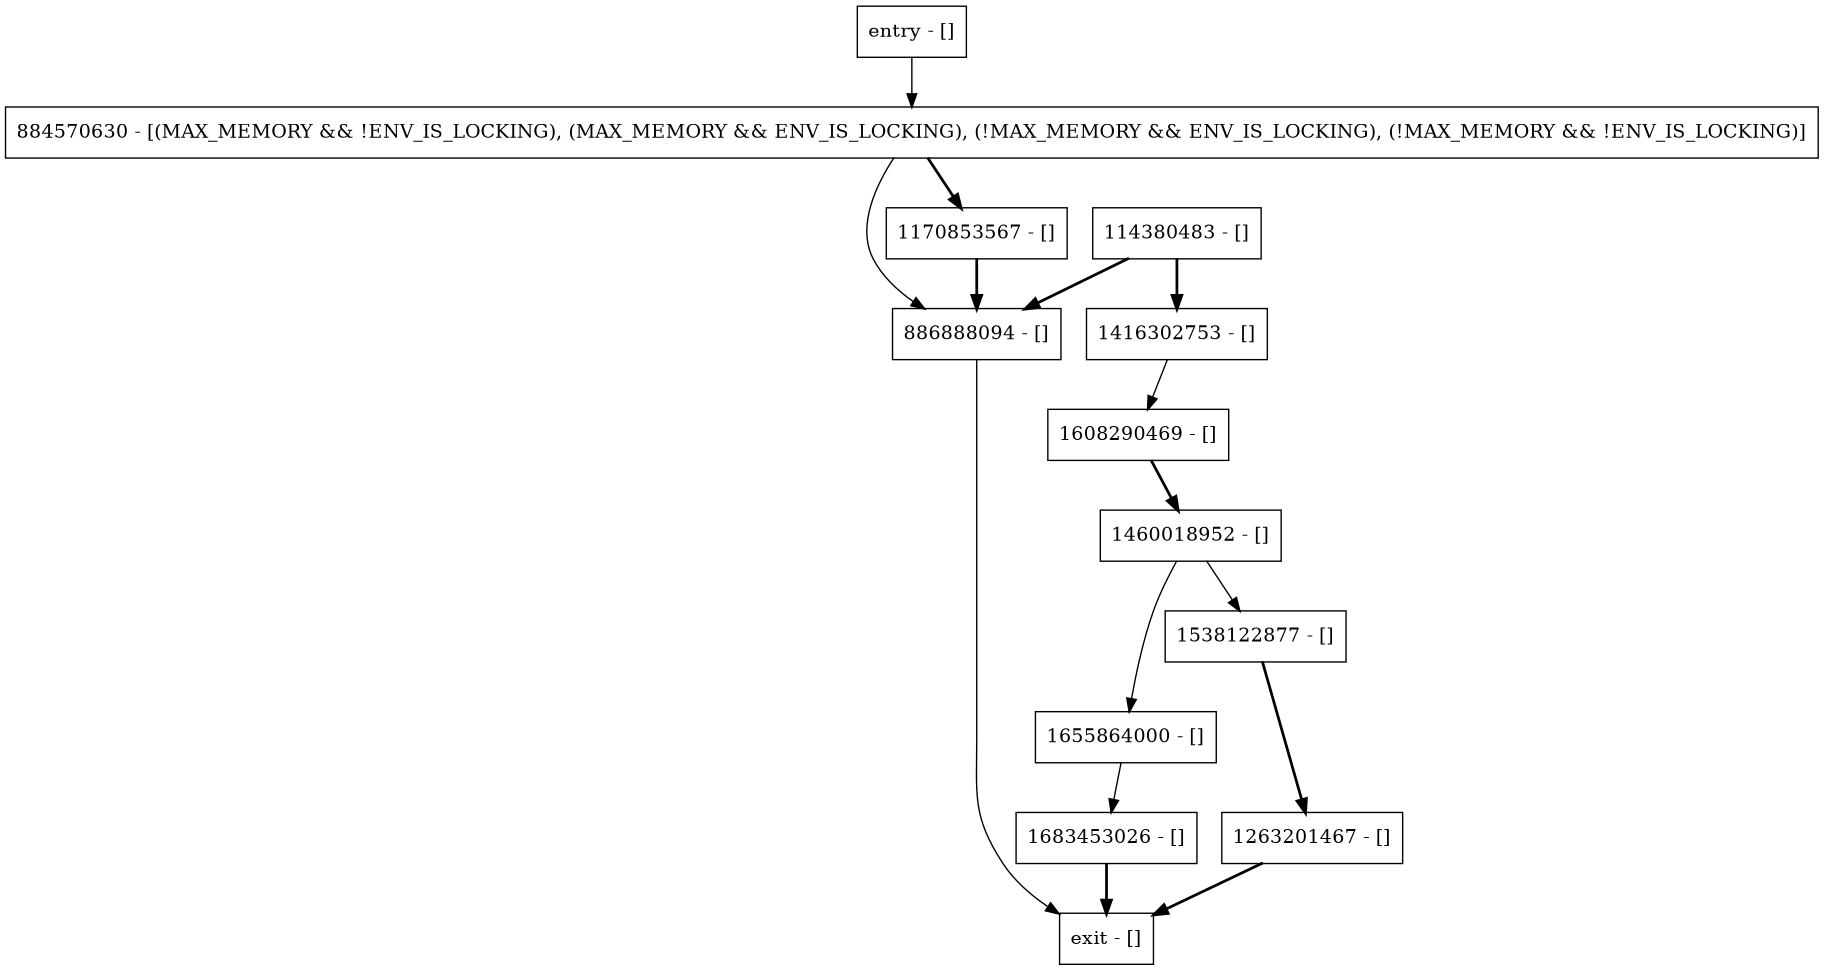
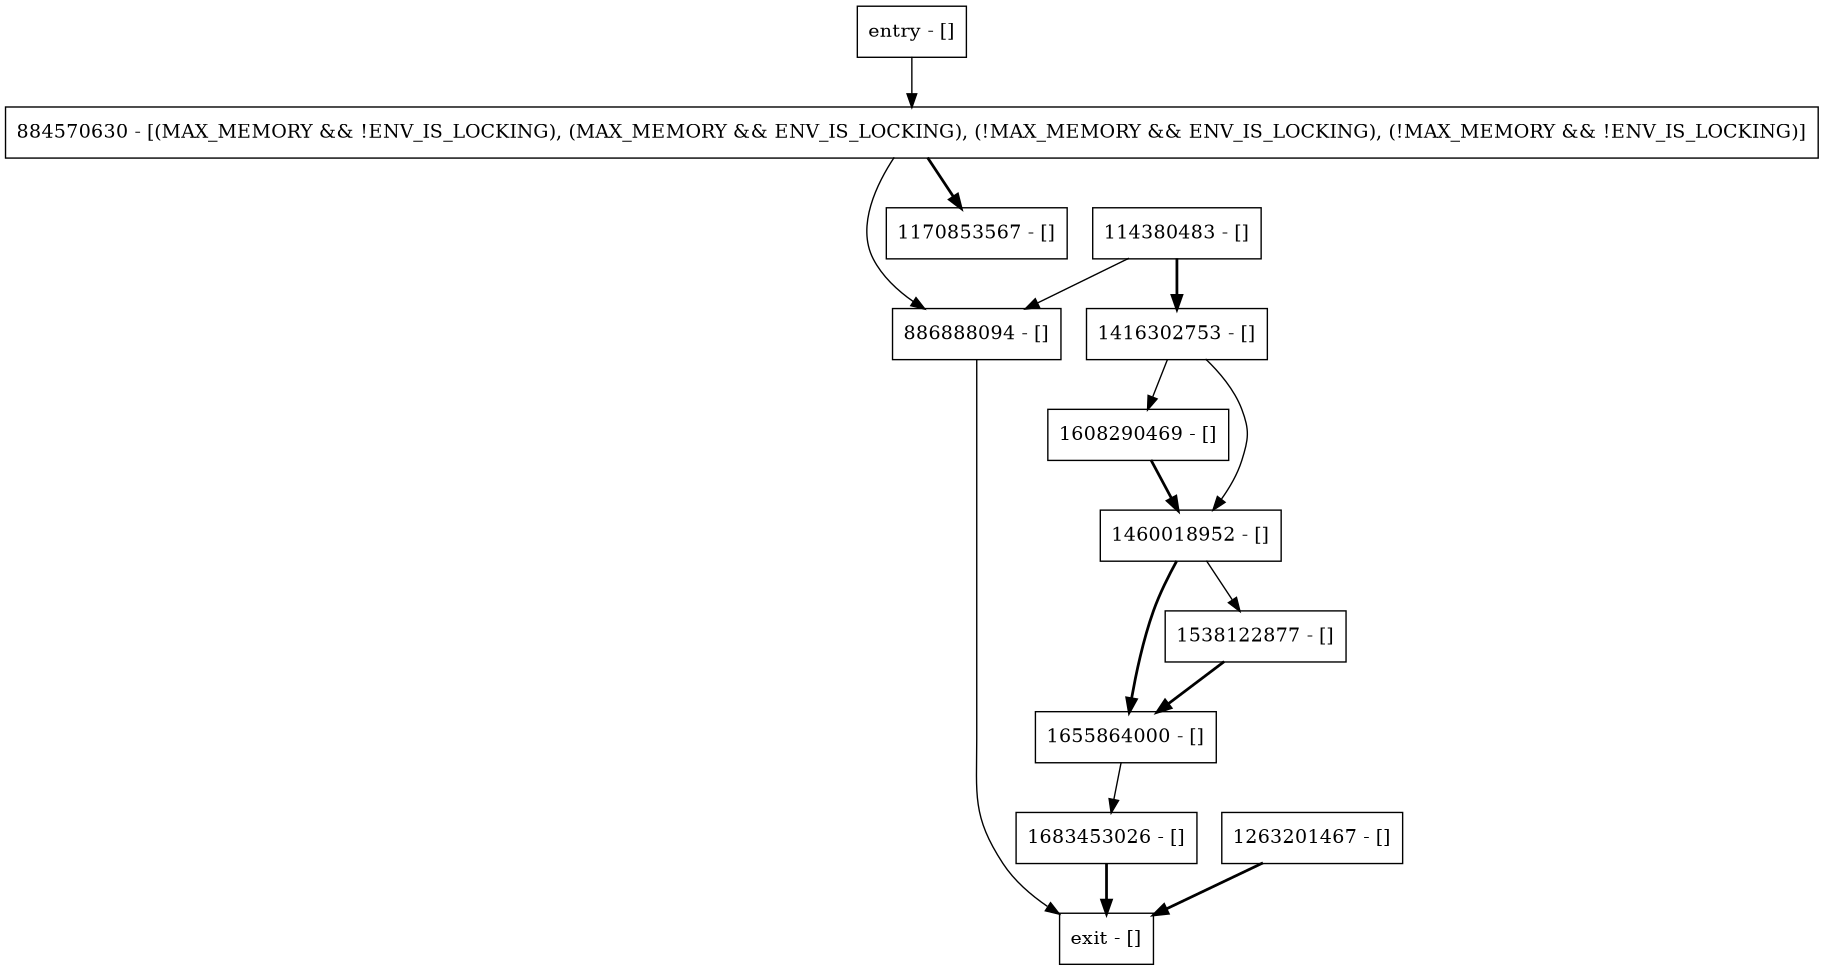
(977, 277) -> none
(1083, 281) -> (1083, 281)
none -> (1247, 426)
(1148, 628) -> (1148, 628)
(1282, 730) -> (1196, 683)
